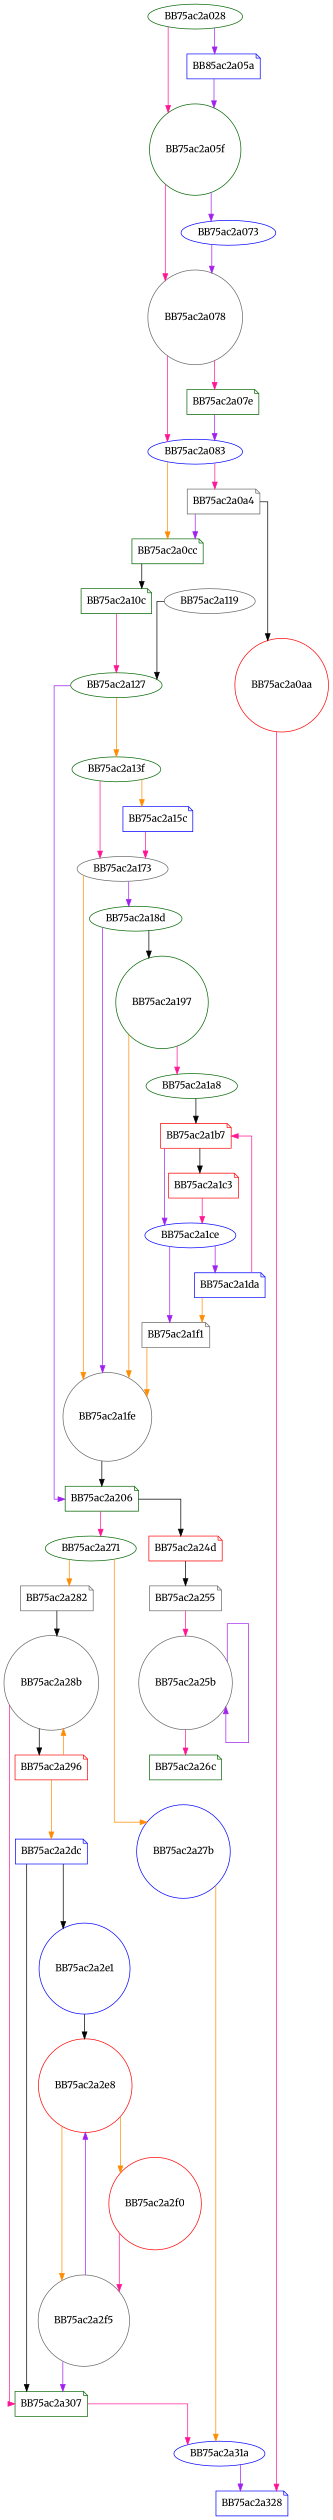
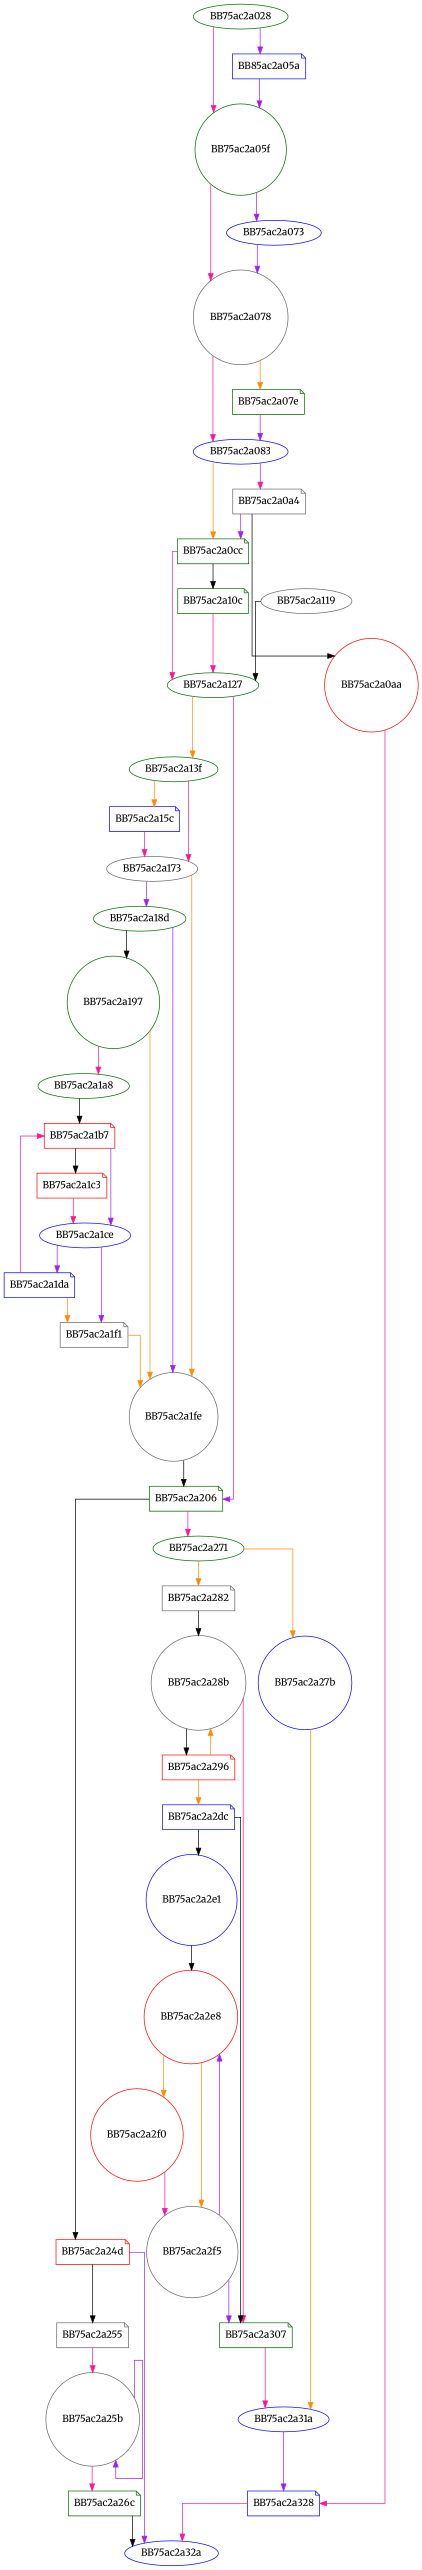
(215, 371) -> (260, 371)
none -> (172, 610)
none -> (172, 2553)
